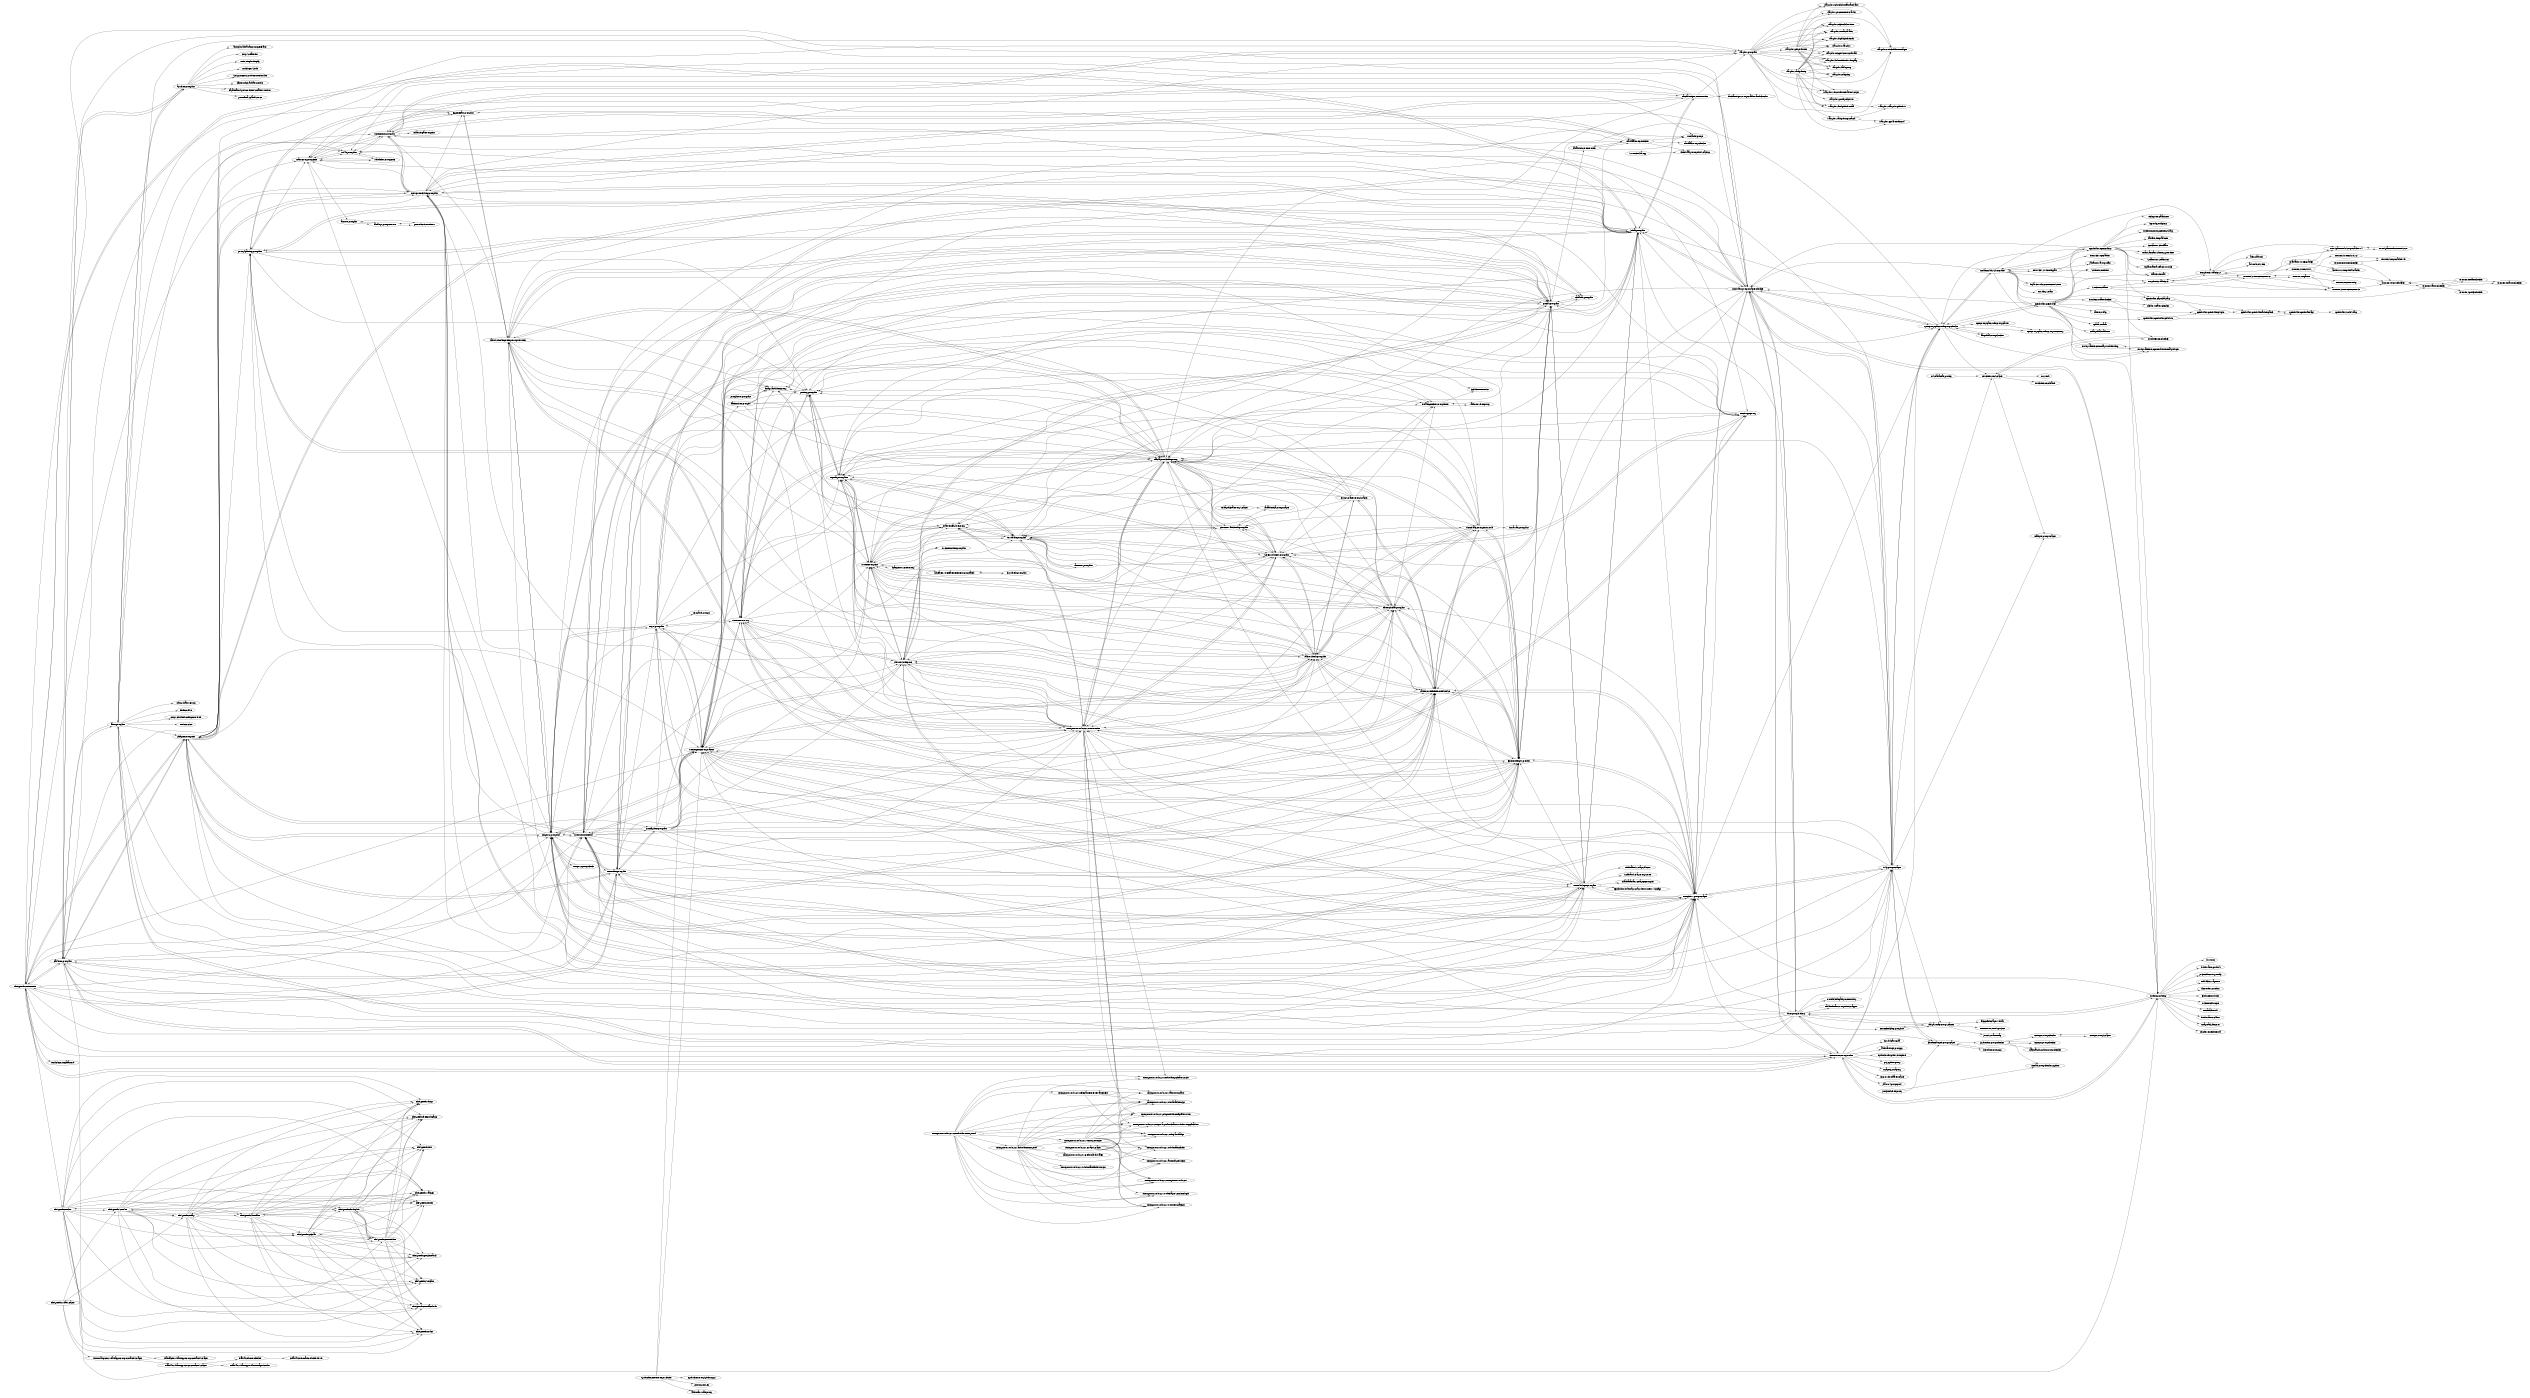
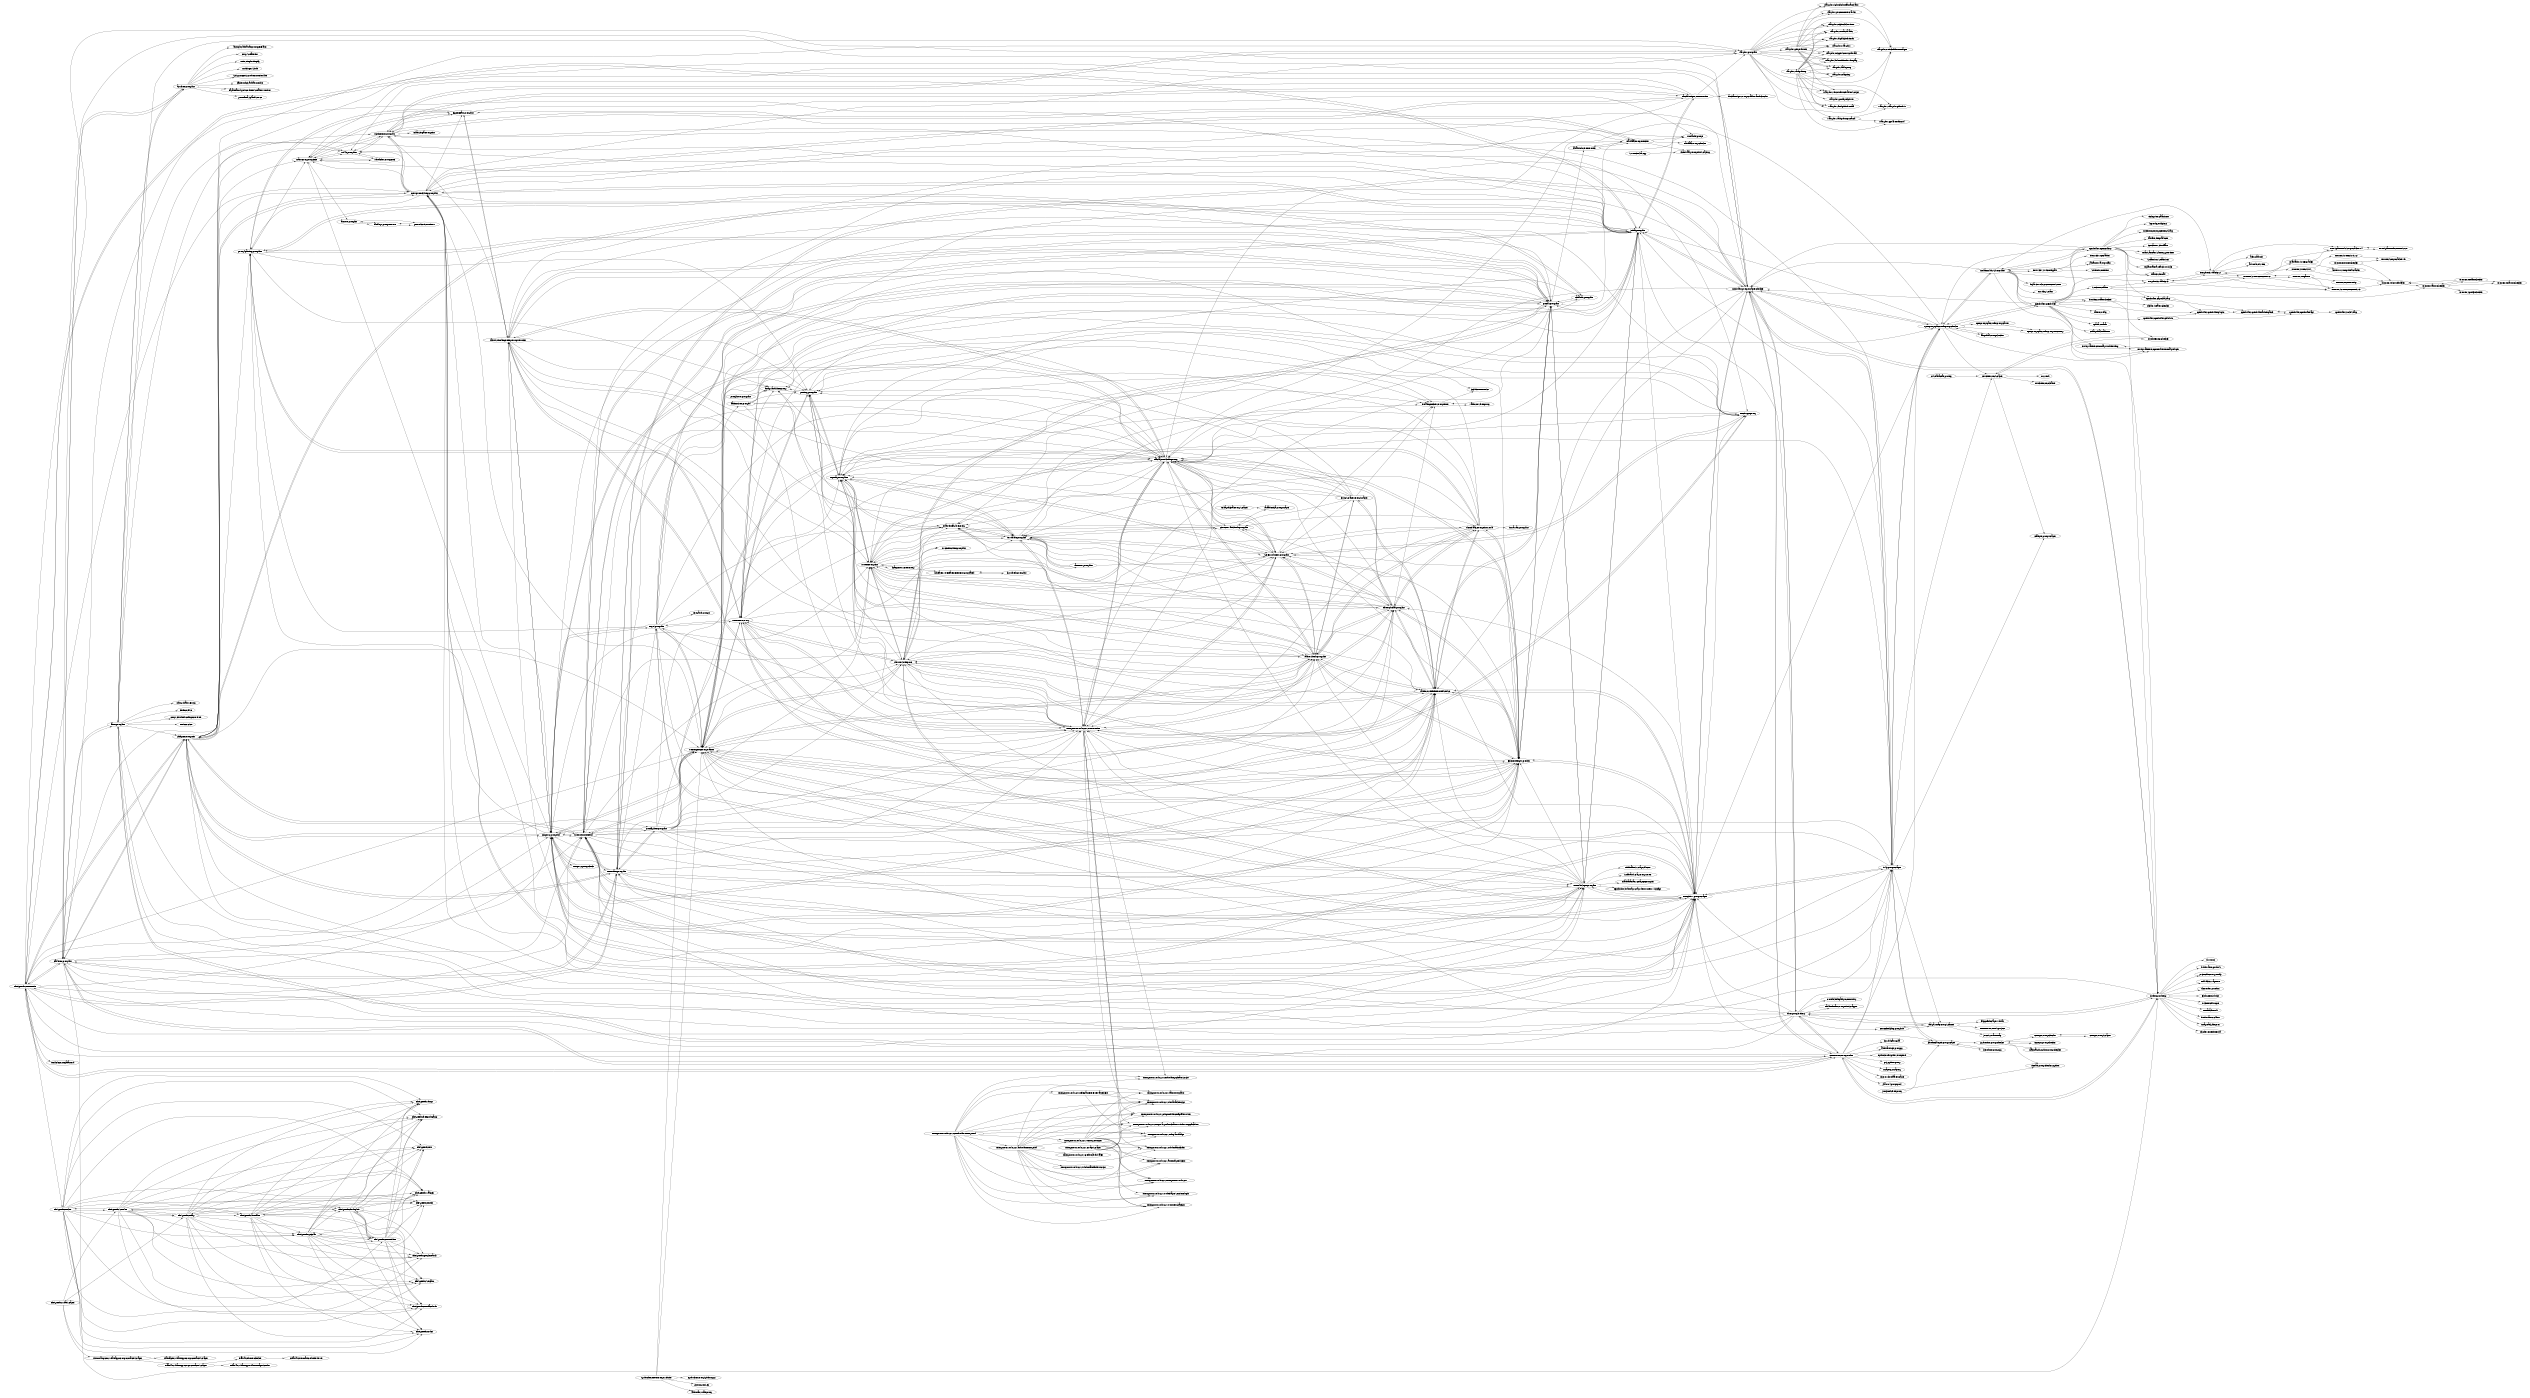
(1866, 107) -> (1845, 85)
(2073, 285) -> (2071, 302)
(2346, 290) -> (2346, 290)
